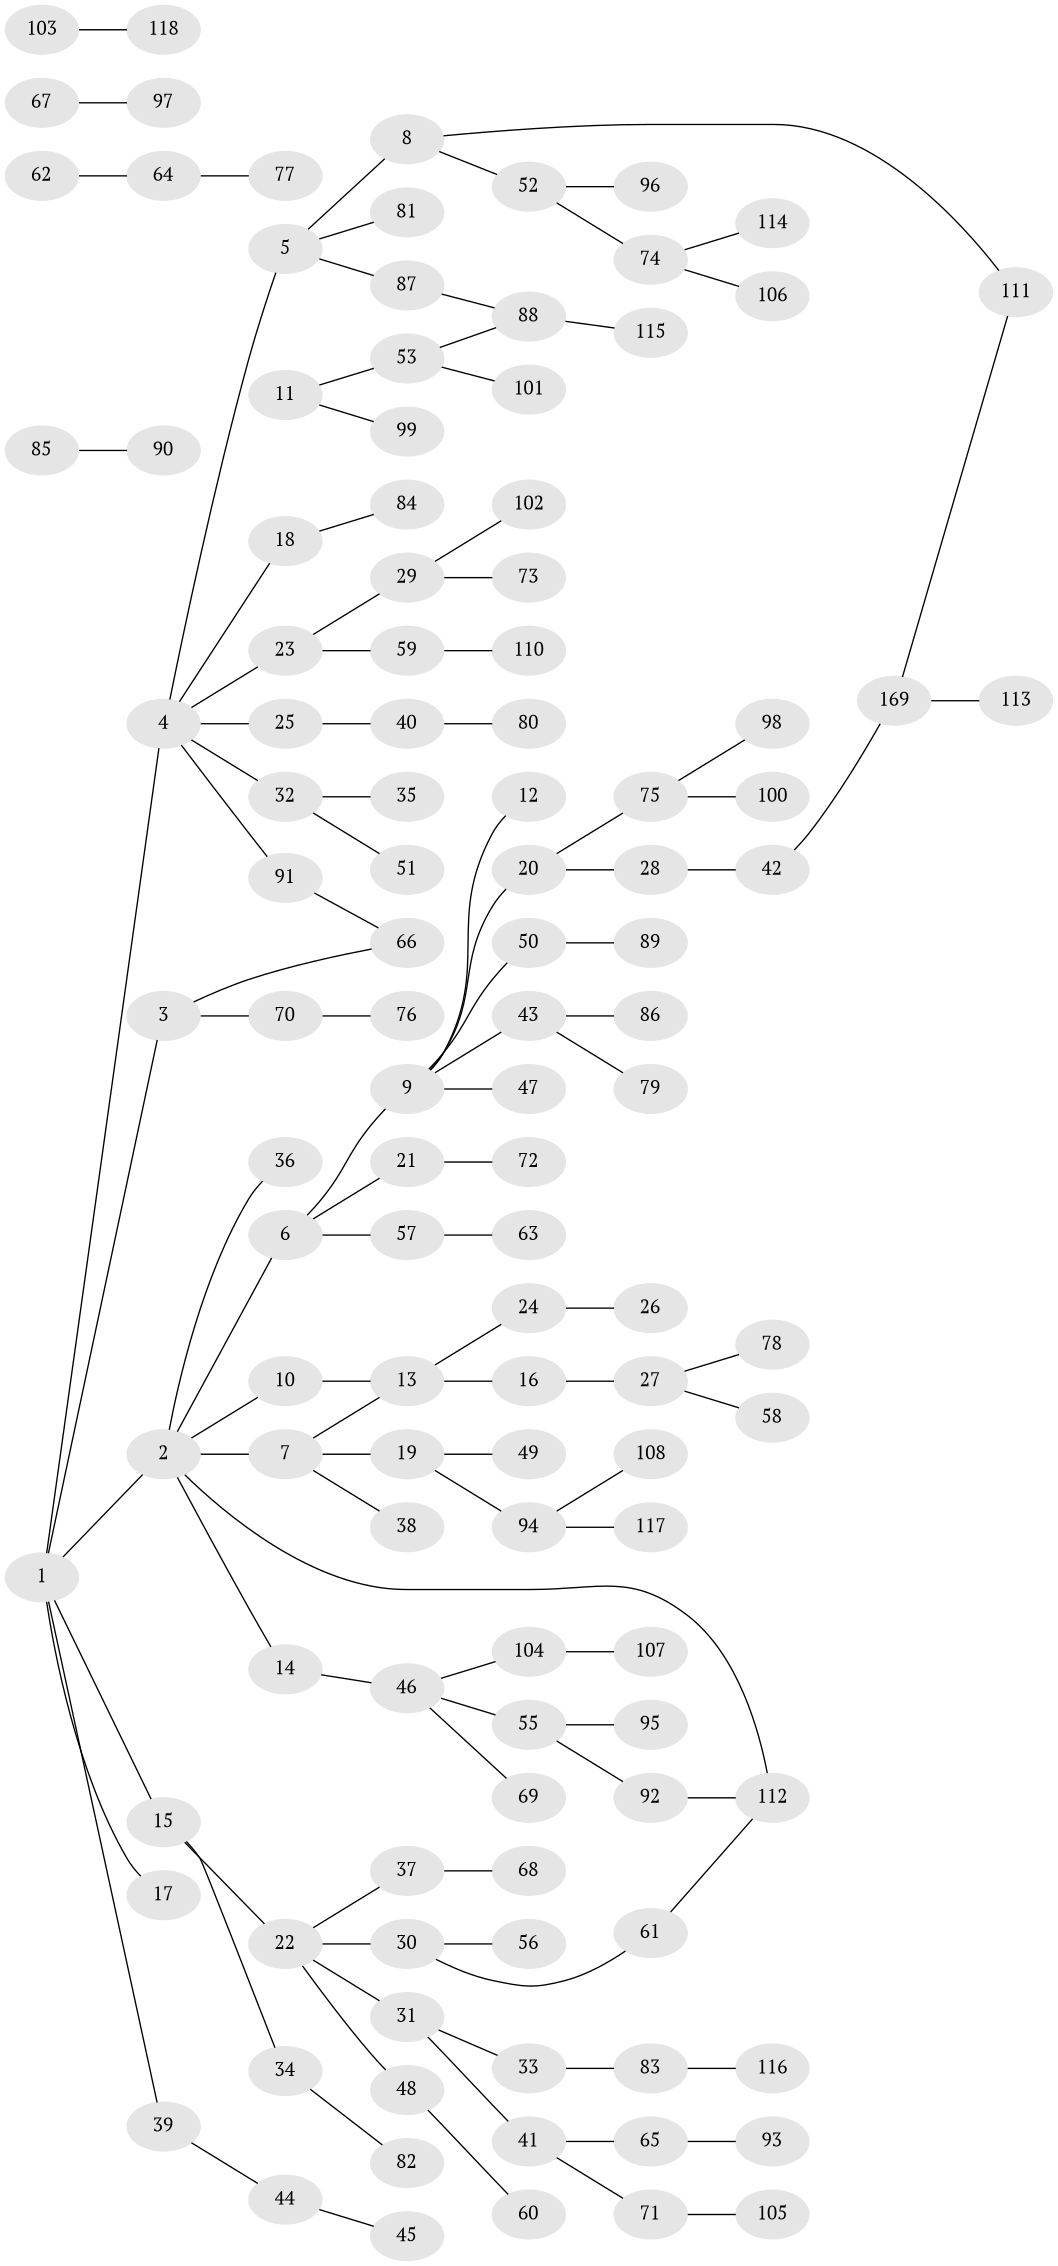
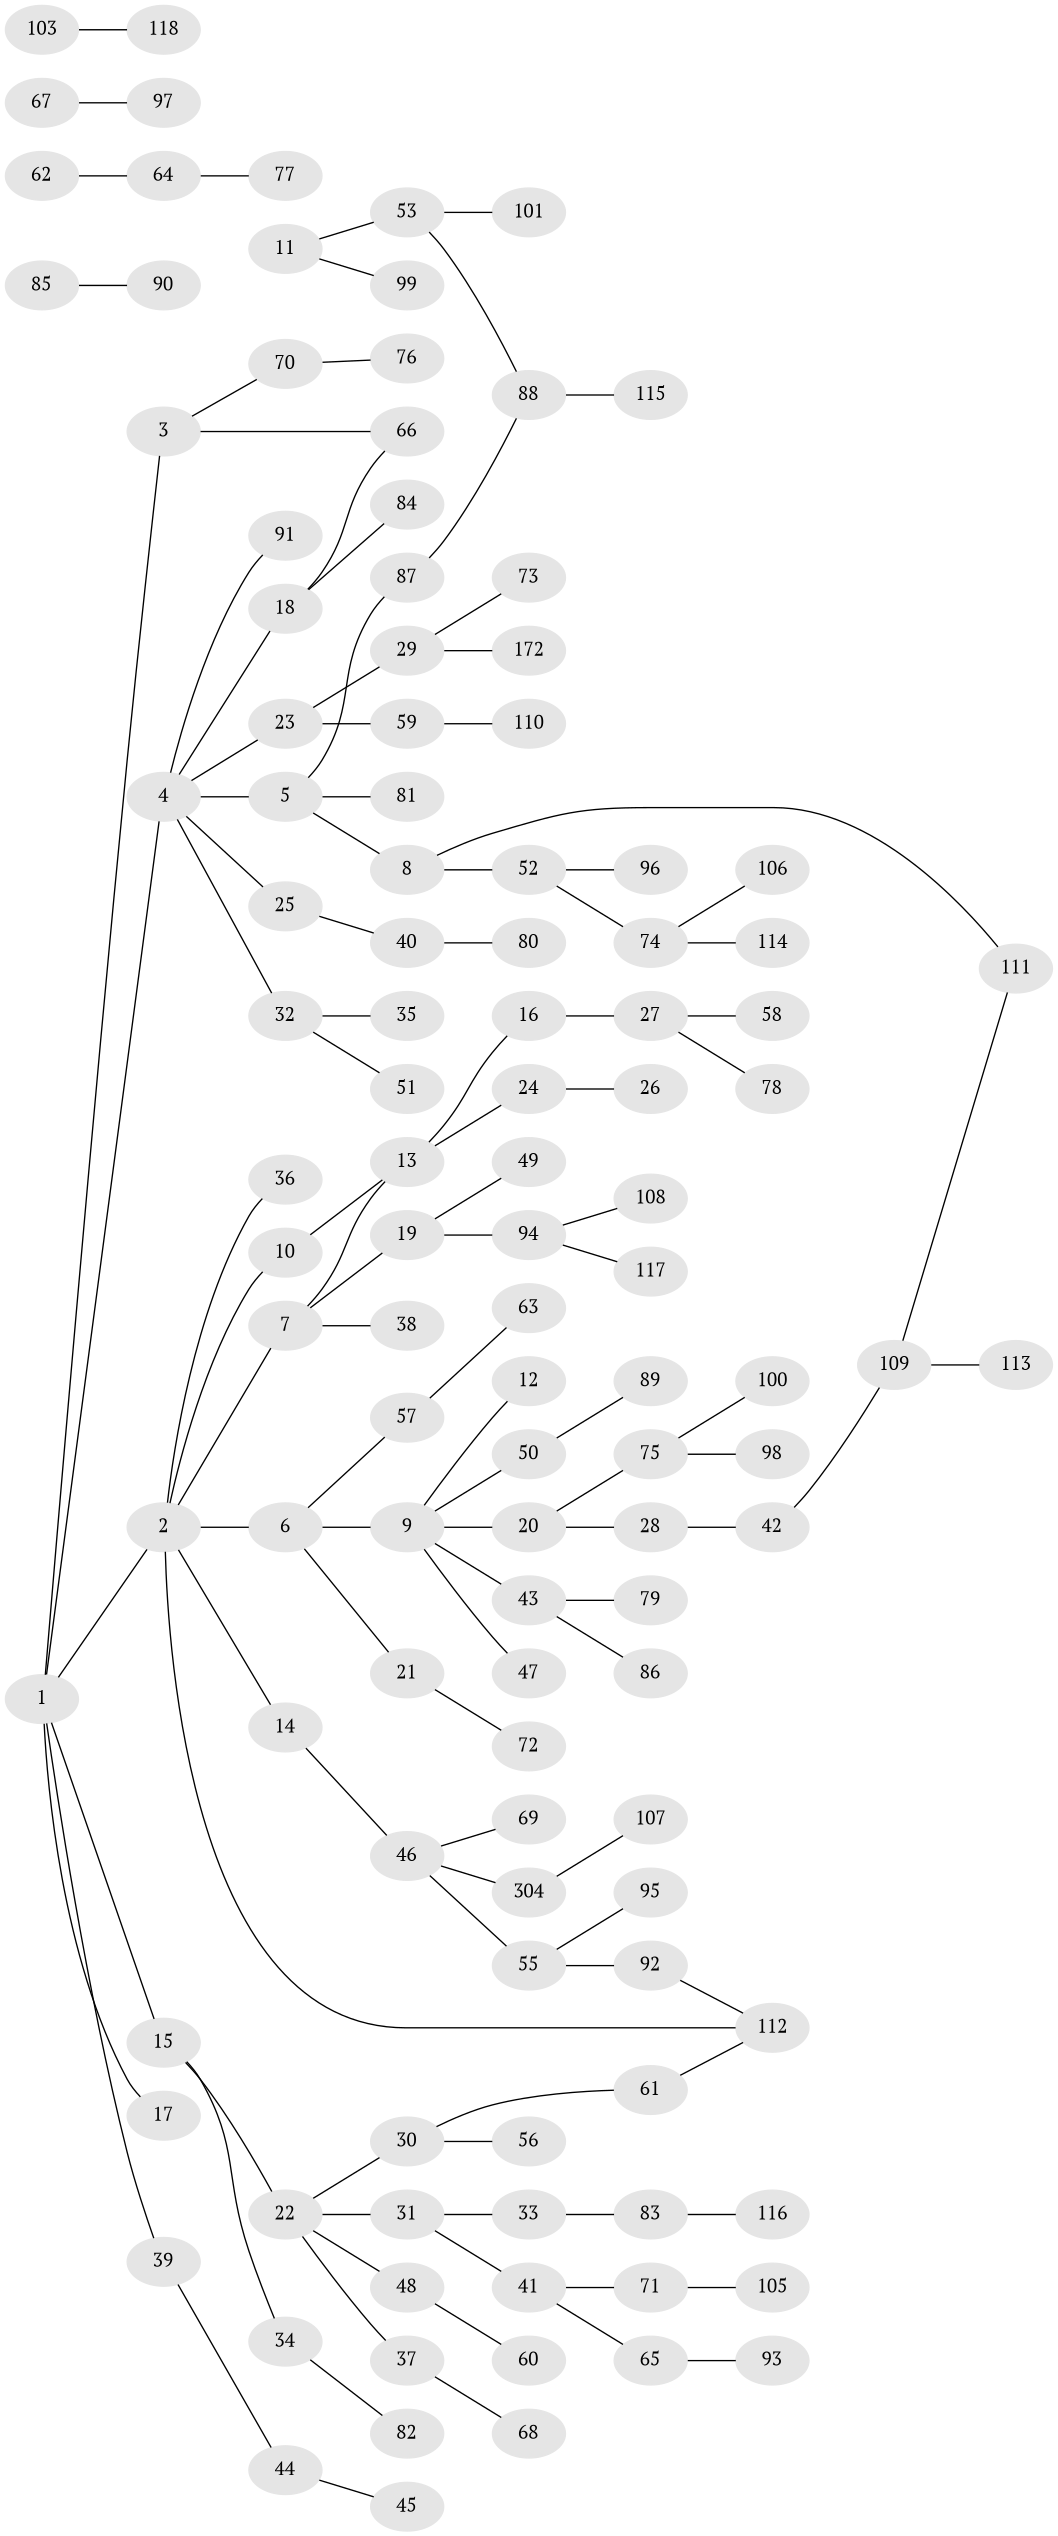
(529, 505) -> (529, 651)
(894, 701) -> (894, 1365)
(346, 910) -> (346, 520)
(529, 1652) -> (529, 1893)
